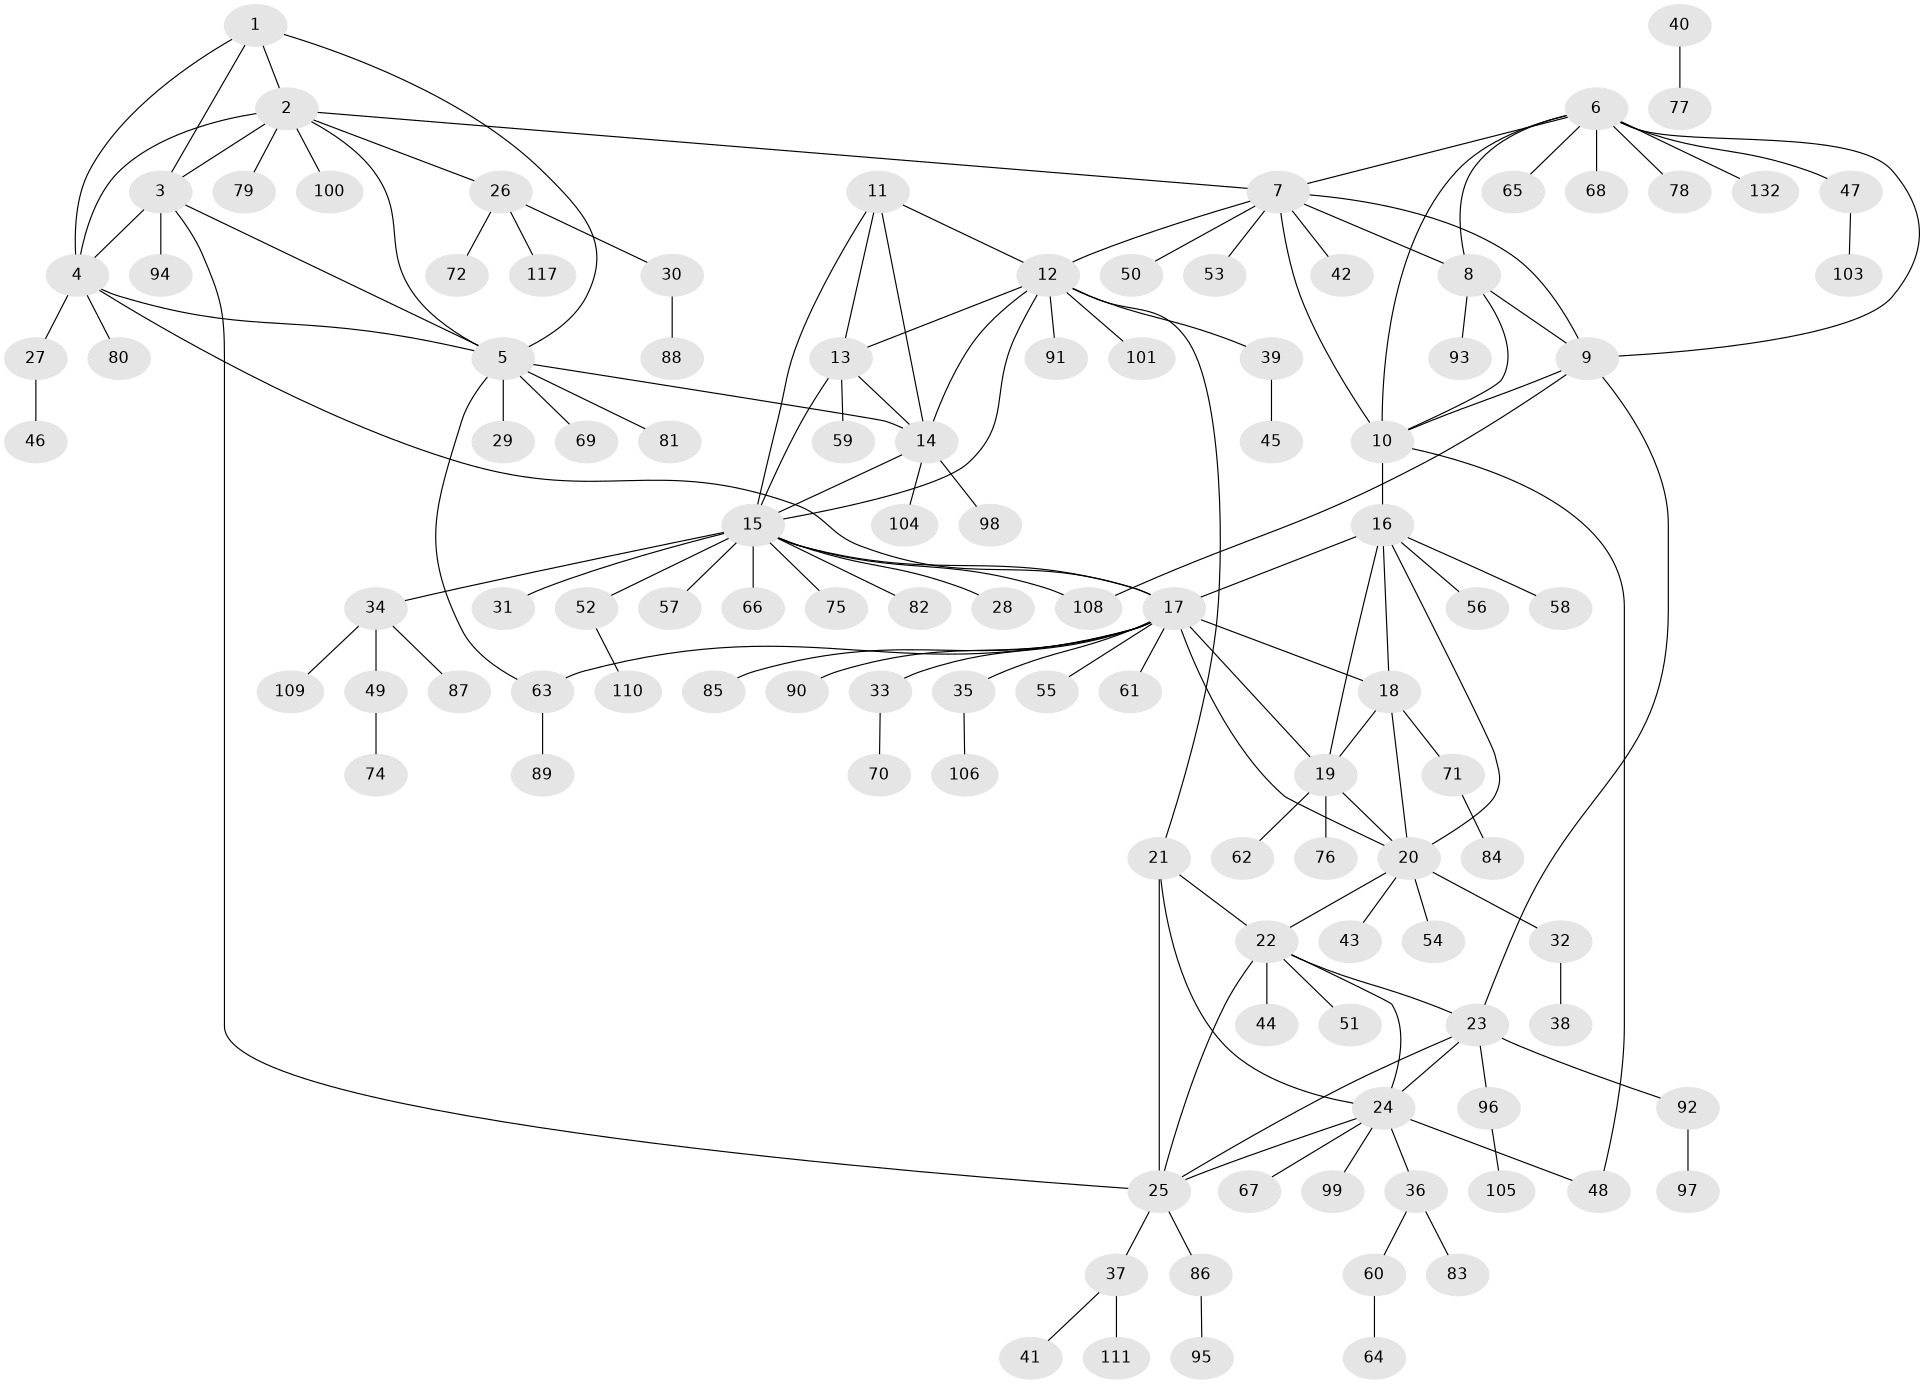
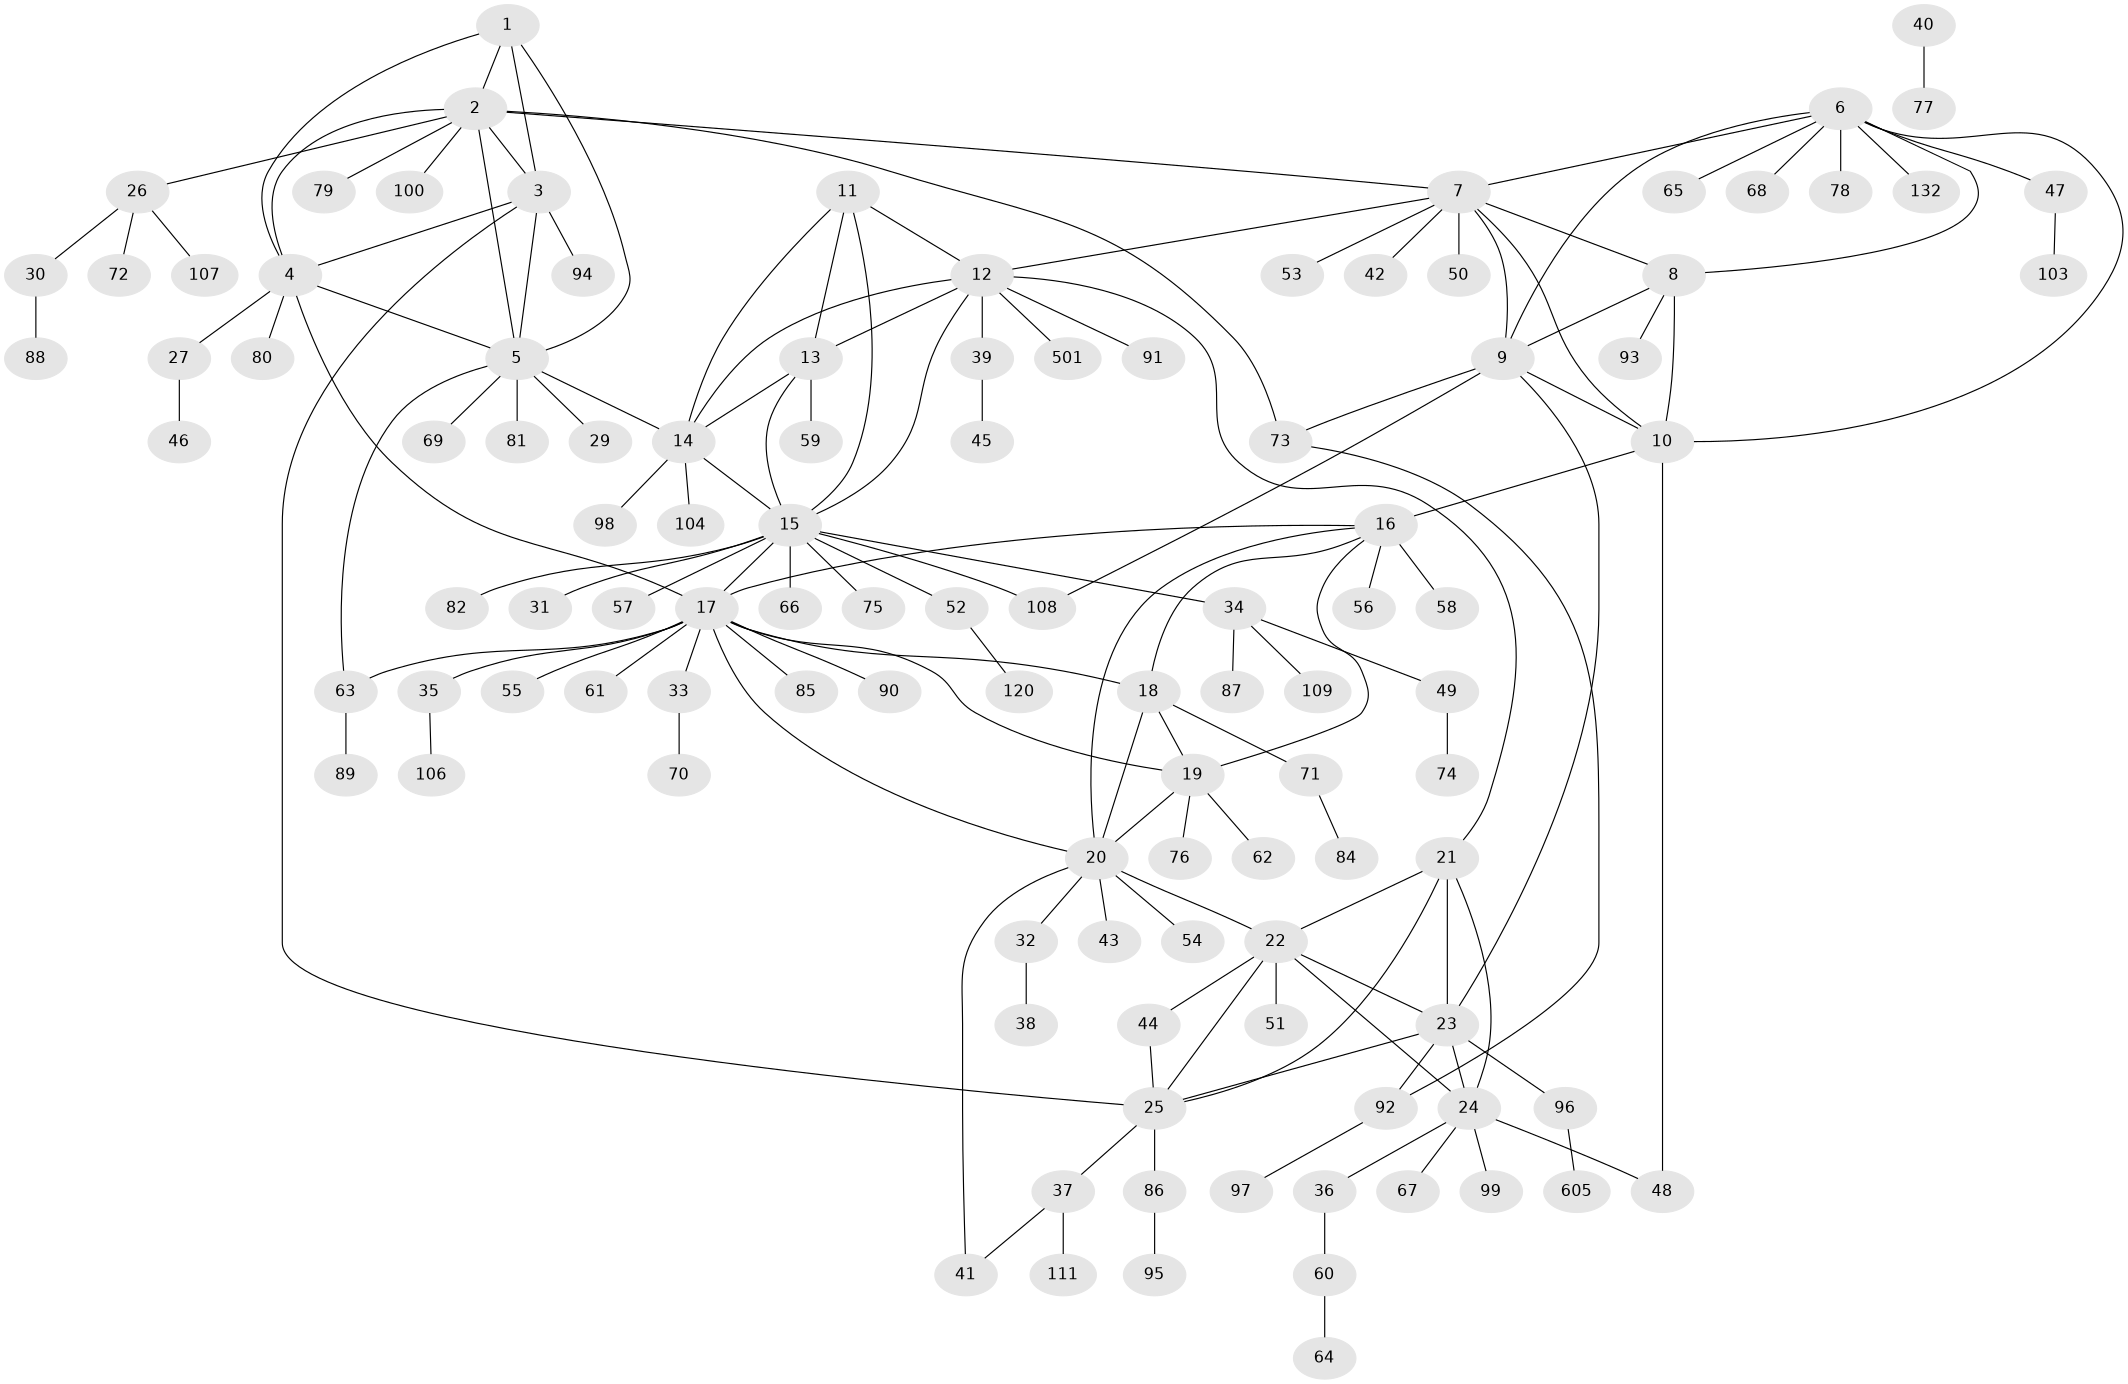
(543, 275) -> (205, 275)
(1142, 359) -> (1068, 359)
none -> (1281, 442)
(1003, 609) -> none
(628, 692) -> (1019, 692)
none -> (1447, 942)
none -> (963, 1035)
(1271, 1148) -> (1152, 1067)
(1502, 1192) -> (1577, 1192)
(1458, 1275) -> none
